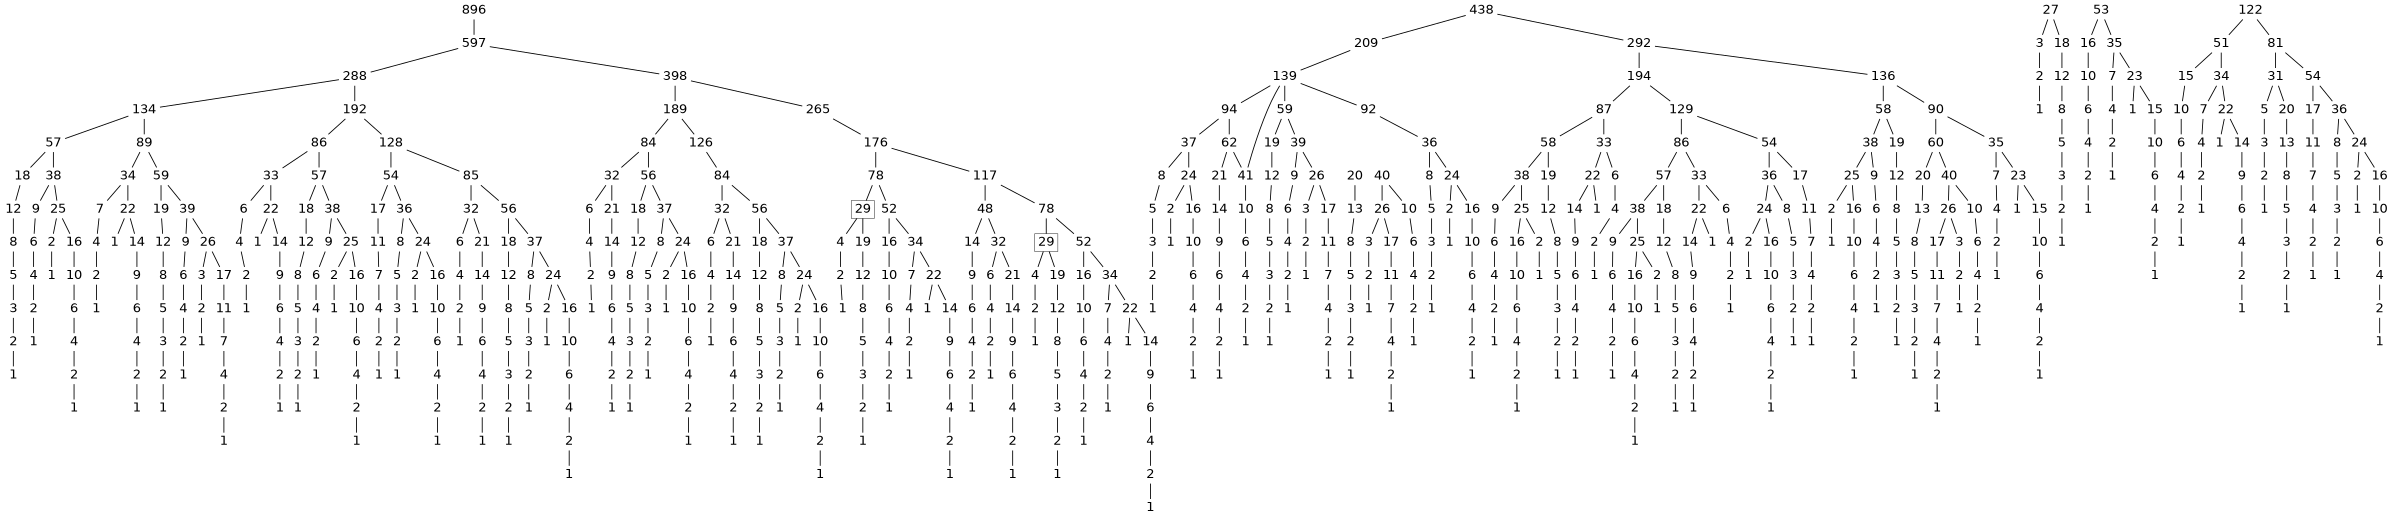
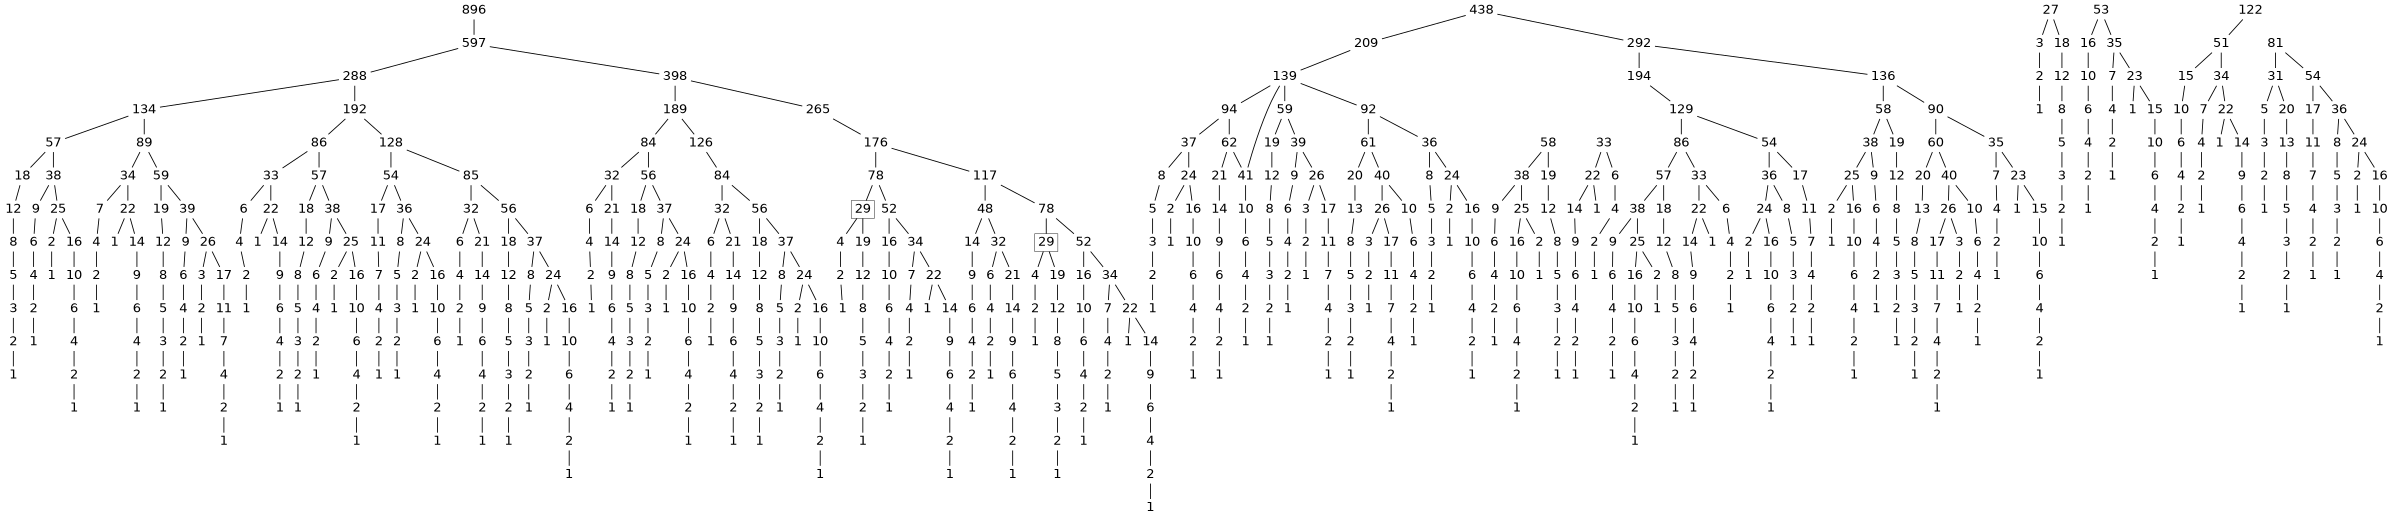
(2263, 27) -> none
(1604, 110) -> none
none -> (1368, 143)
